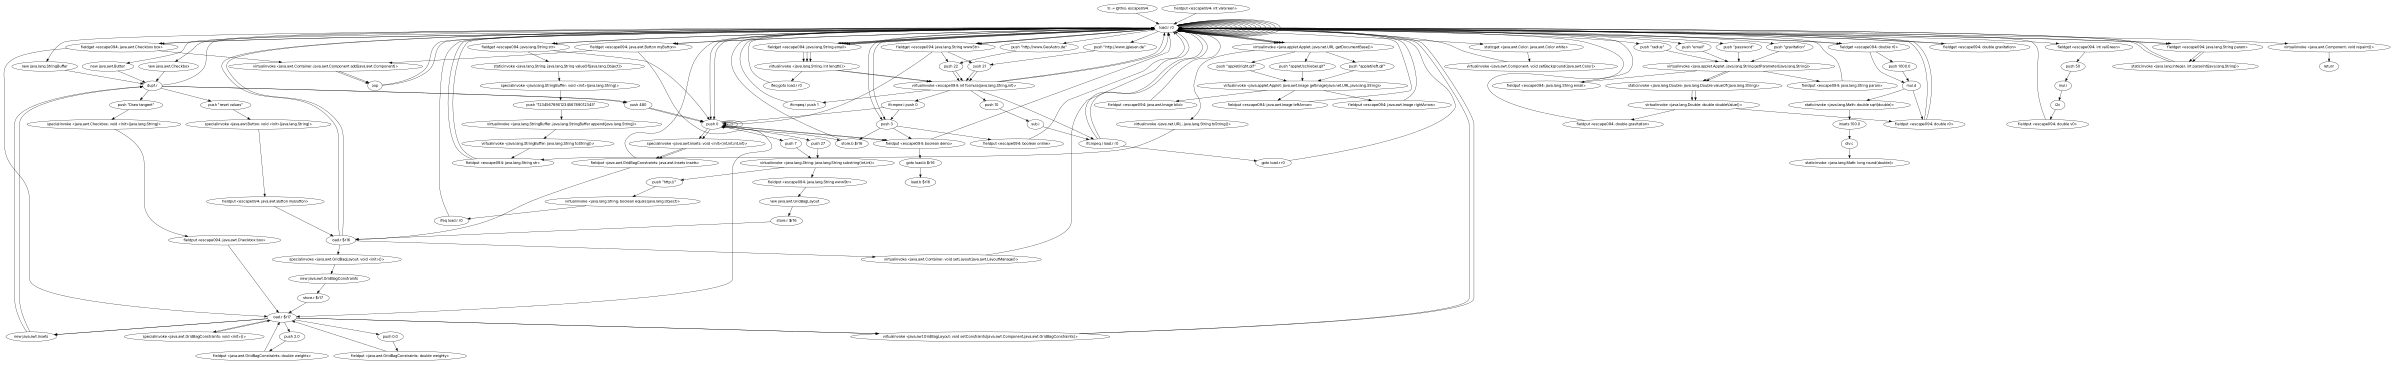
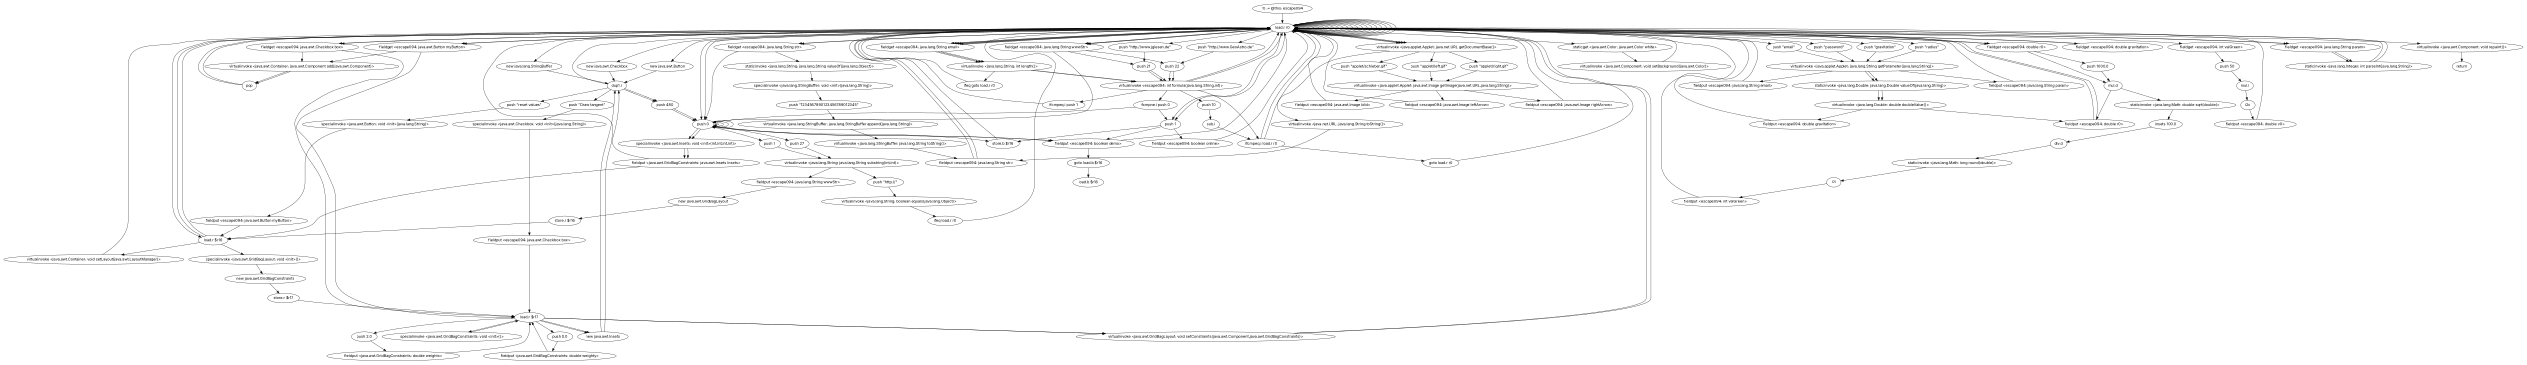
none -> (624, 33)
(887, 124) -> (1171, 124)
none -> (1834, 182)
